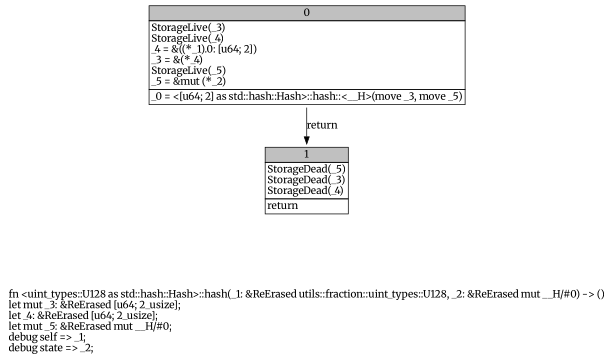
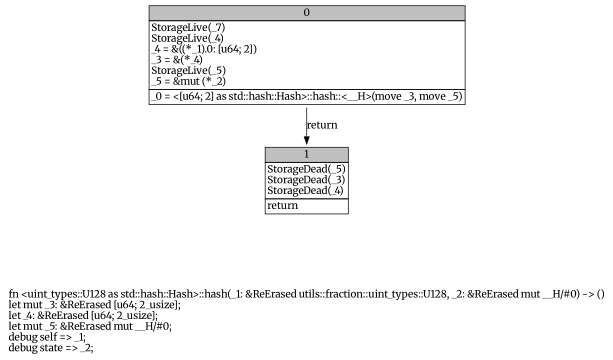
(188, 28) -> (188, 28)
